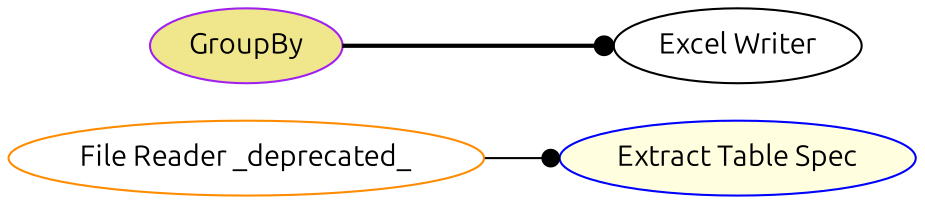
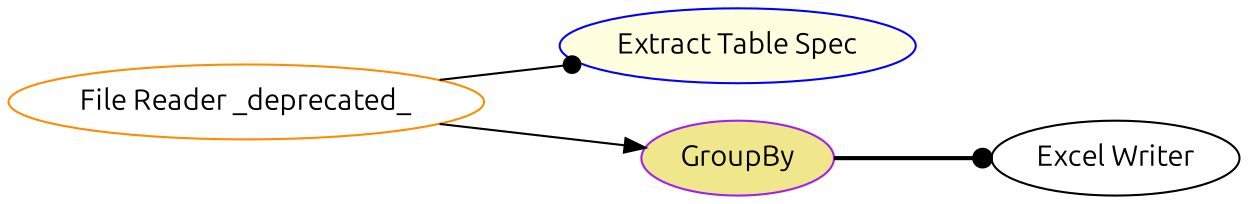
none -> (532, 135)
